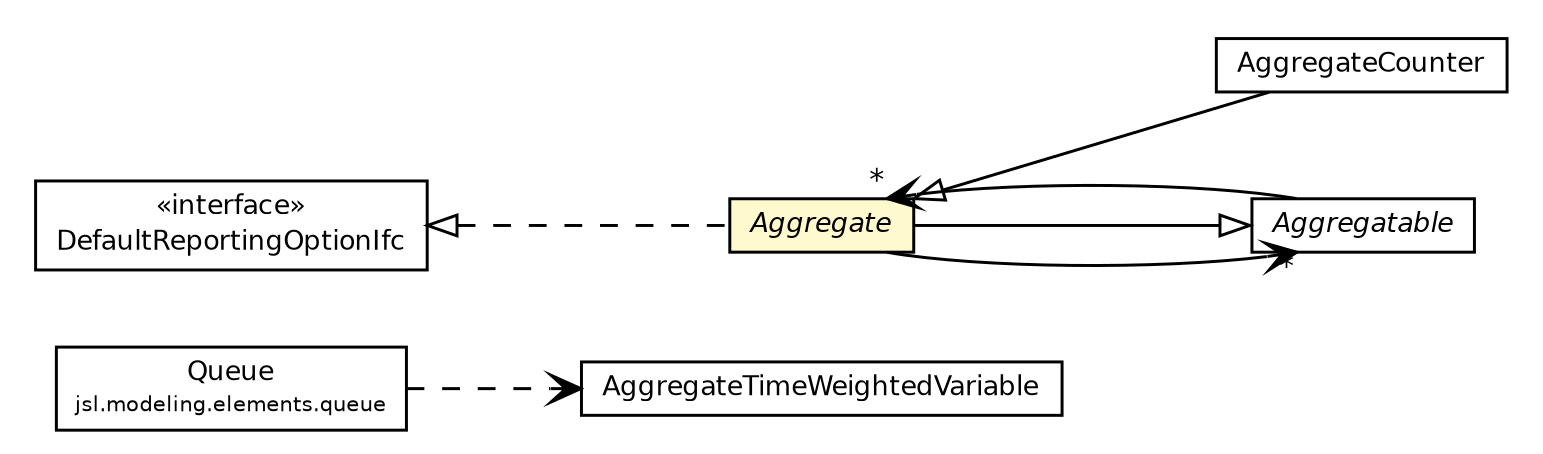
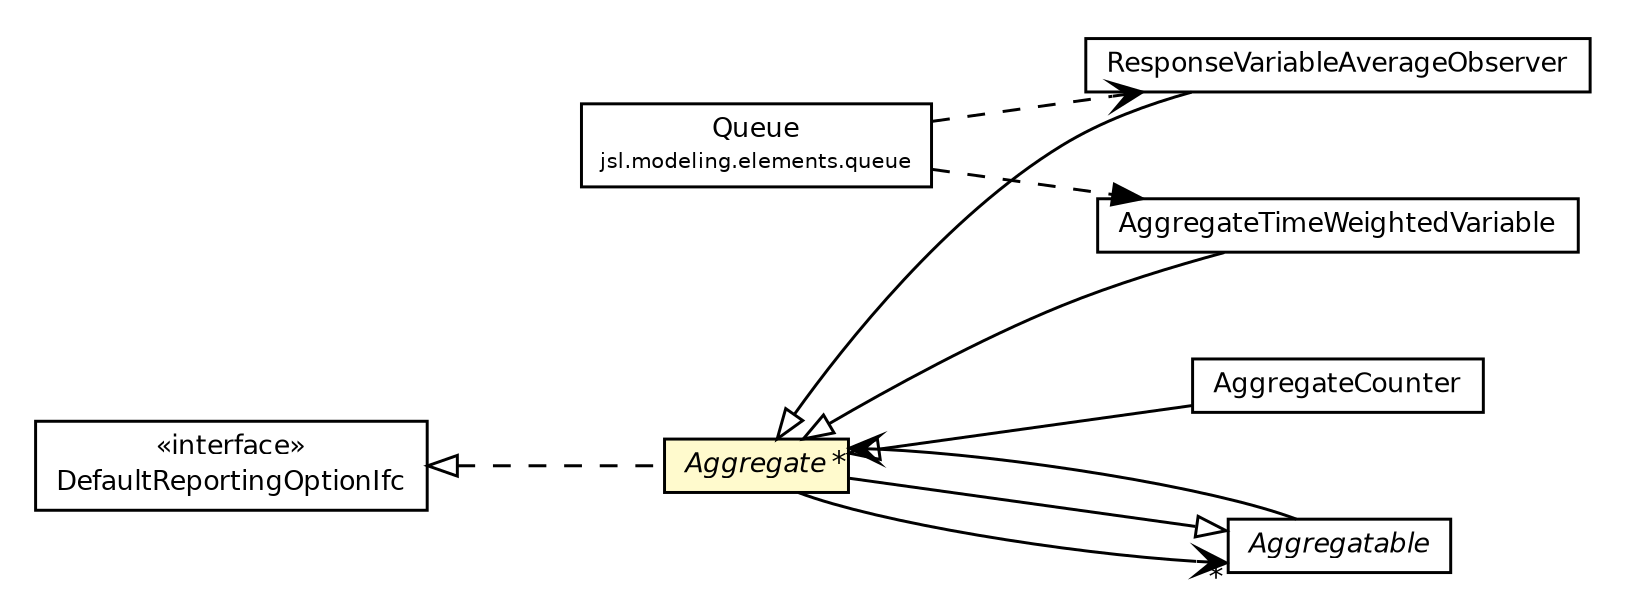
none -> (1338, 65)
none -> (1021, 323)
(478, 389) -> (1040, 184)
